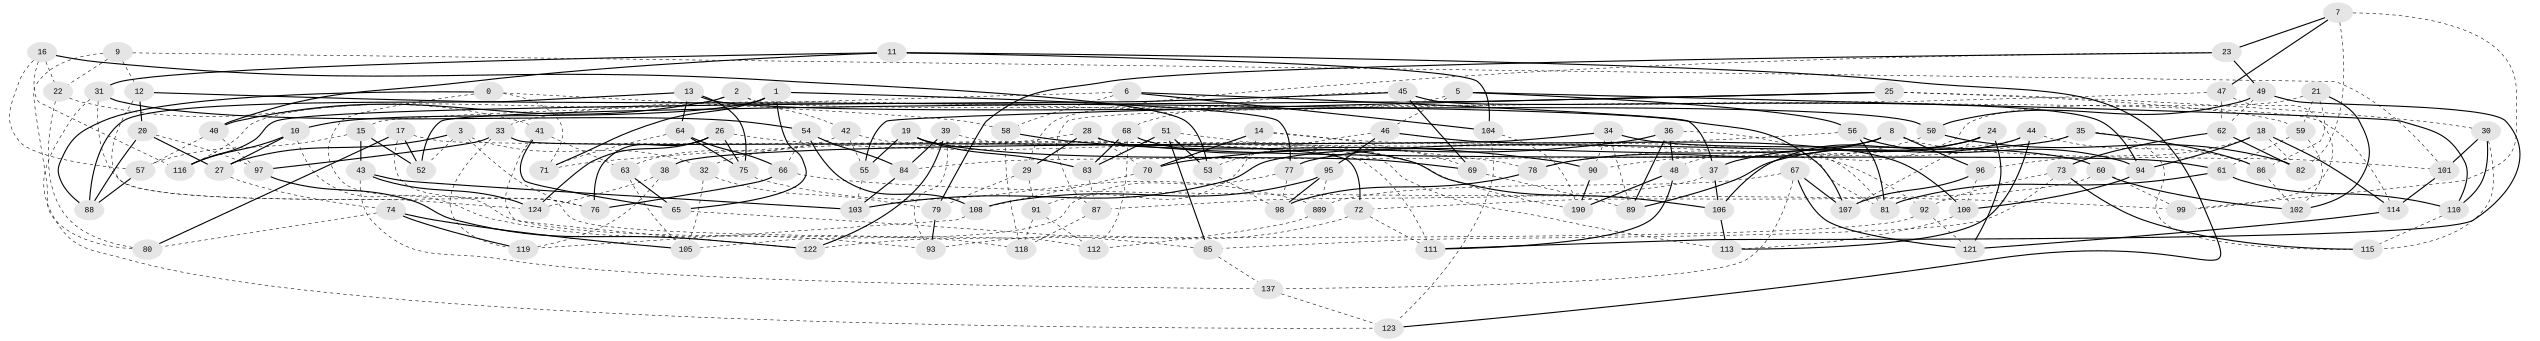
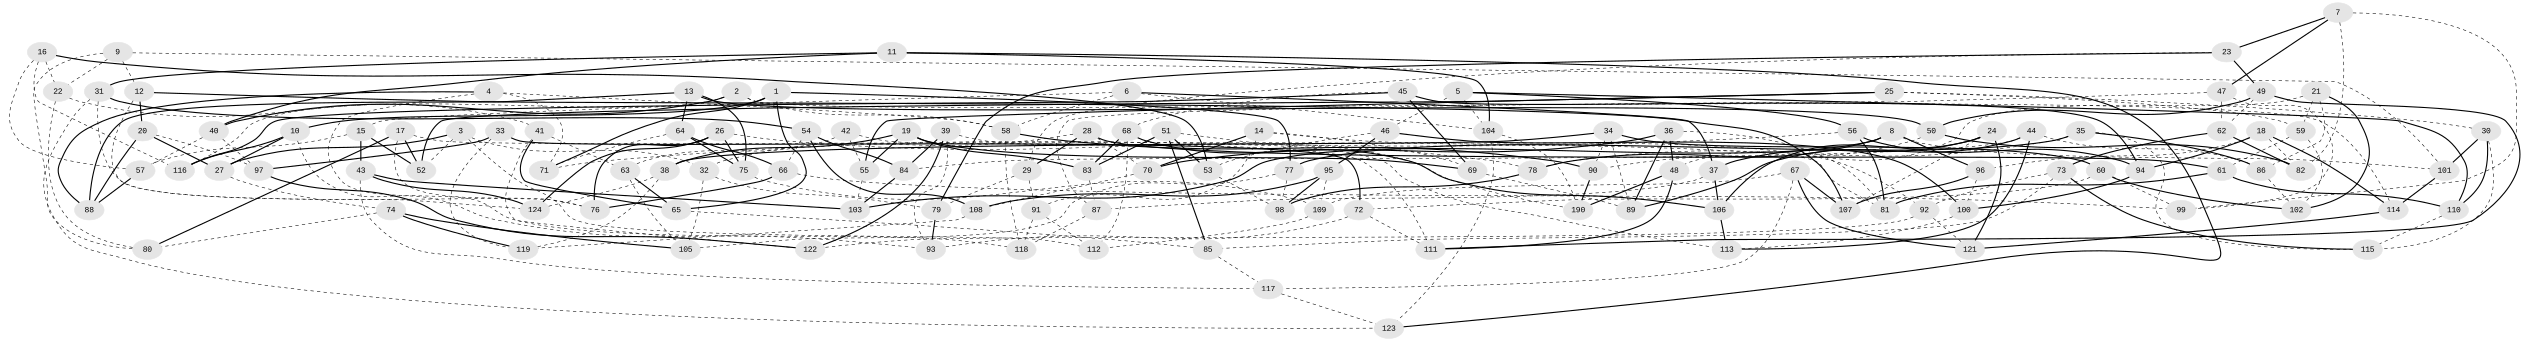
(489, 92) -> (489, 92)
(978, 105) -> (1475, 114)
(796, 112) -> (870, 115)
(1324, 113) -> (1316, 112)
none -> (784, 148)
(1319, 210) -> (1319, 210)
(1268, 289) -> (1268, 289)
